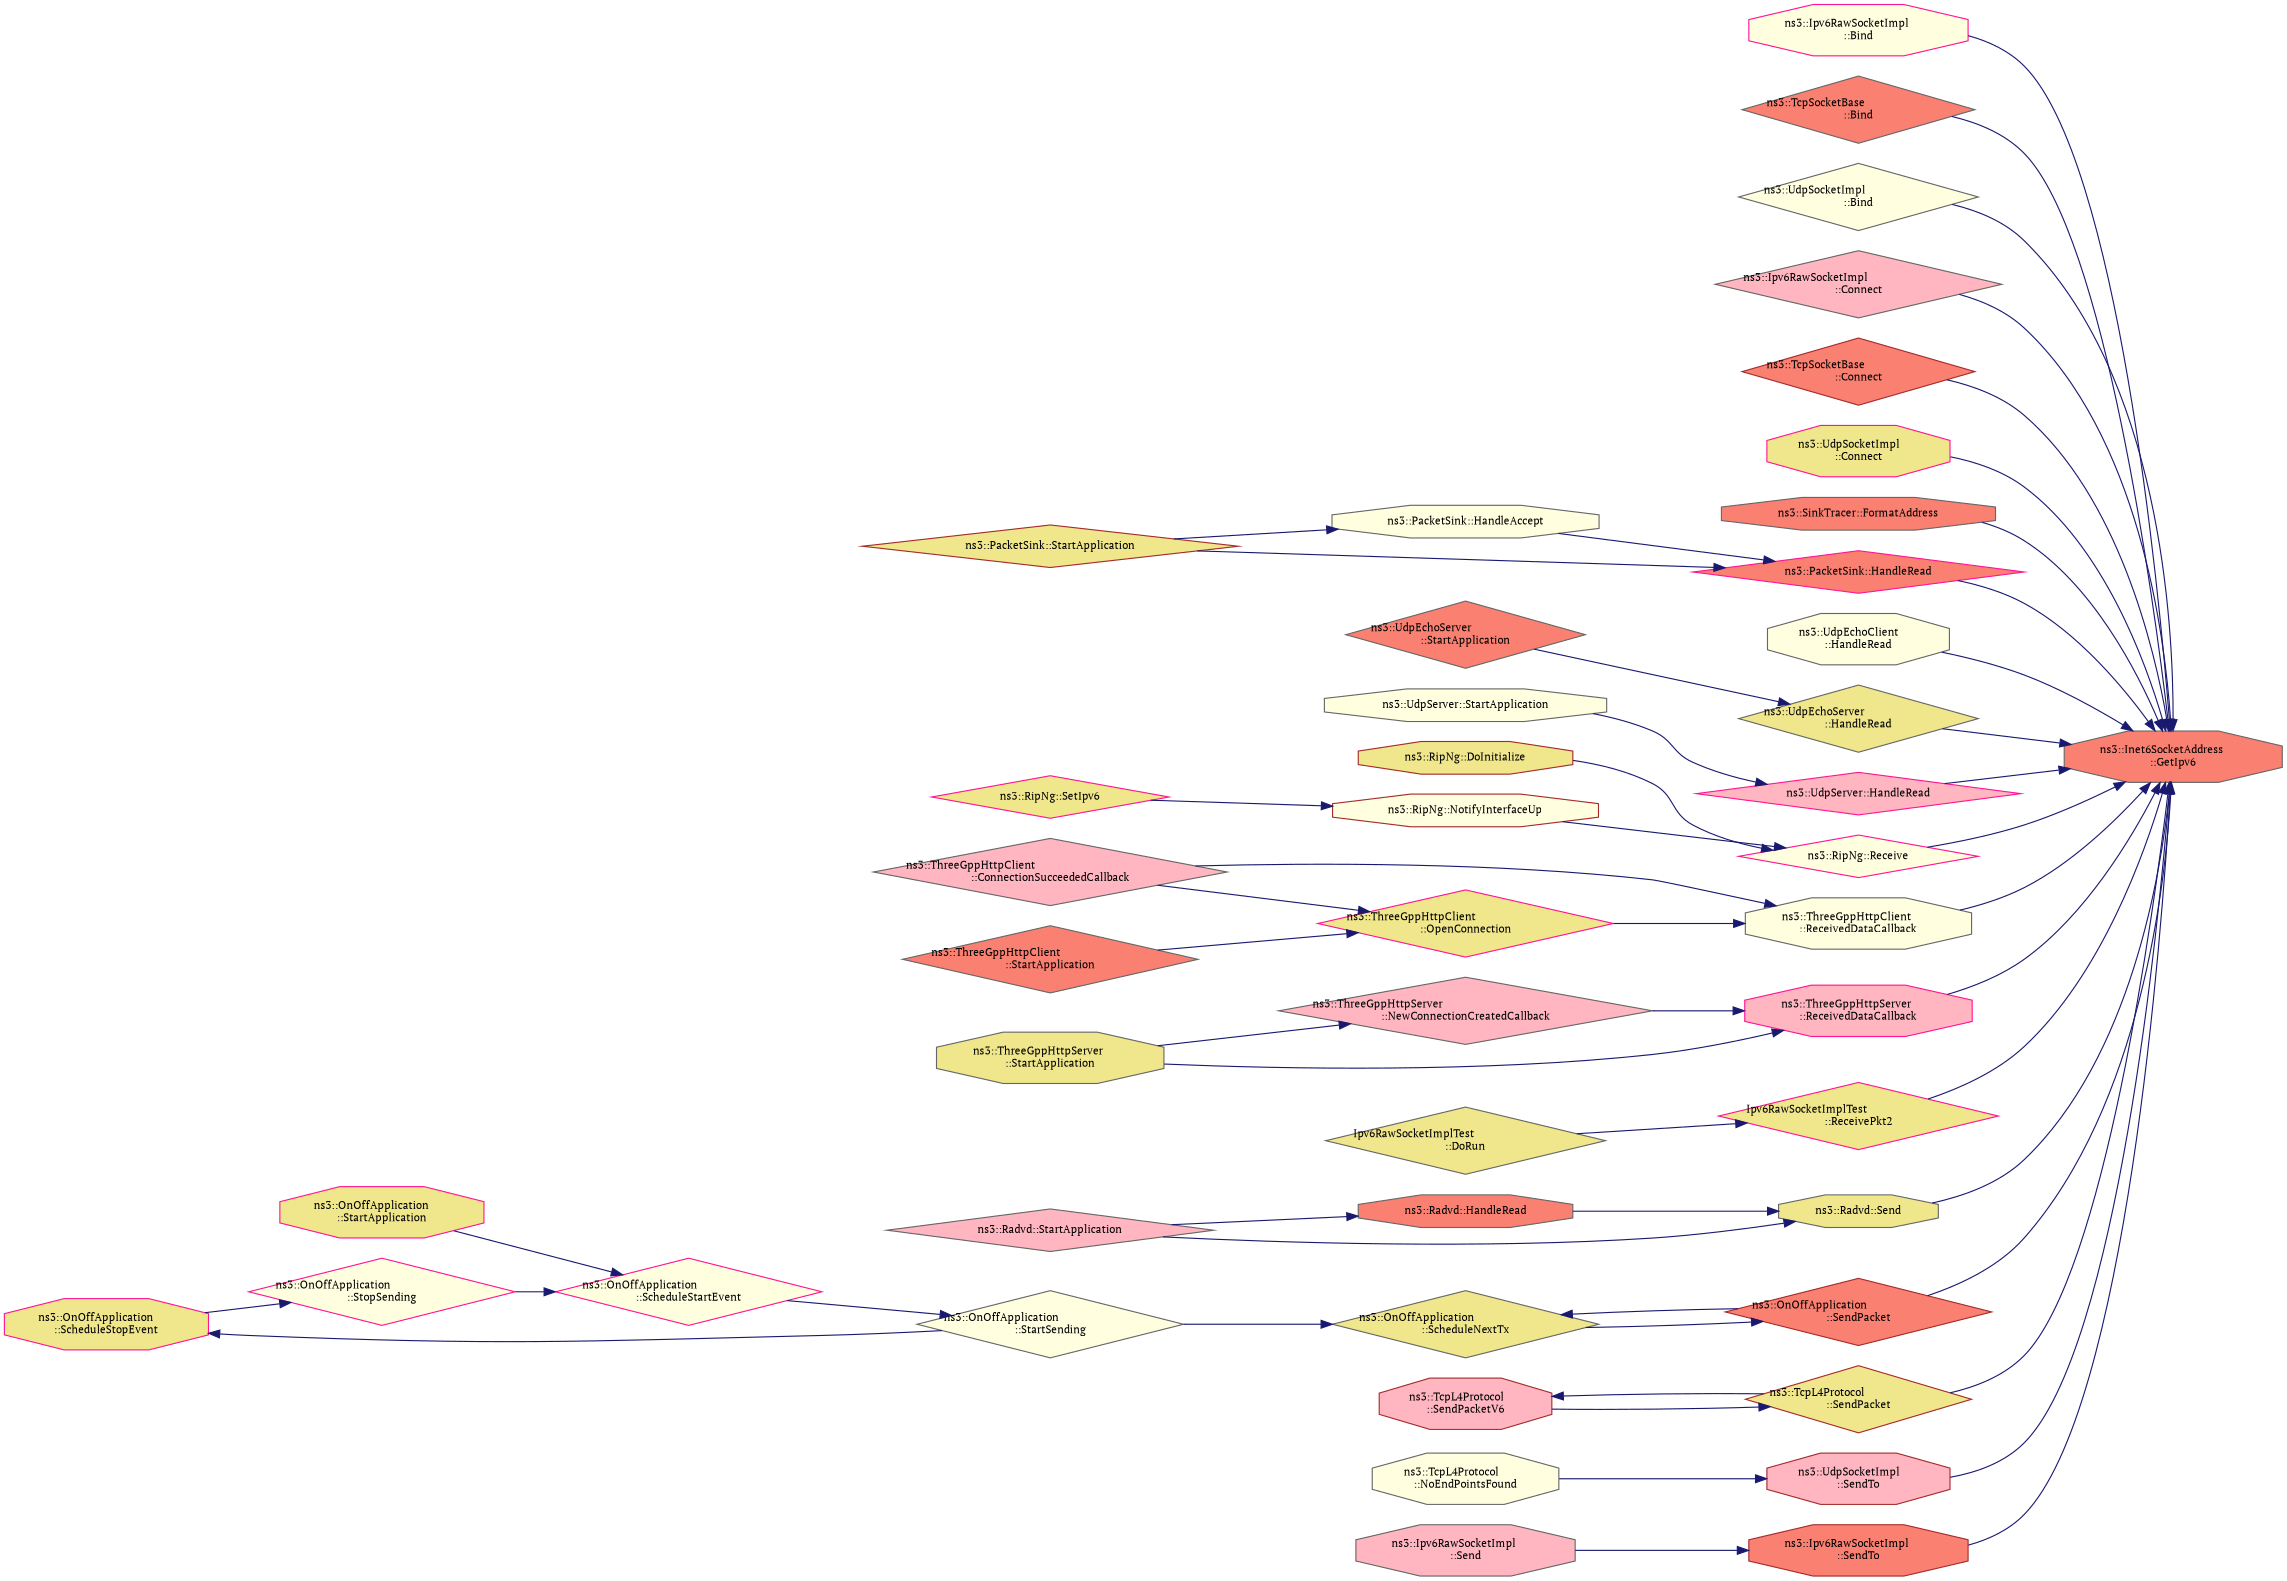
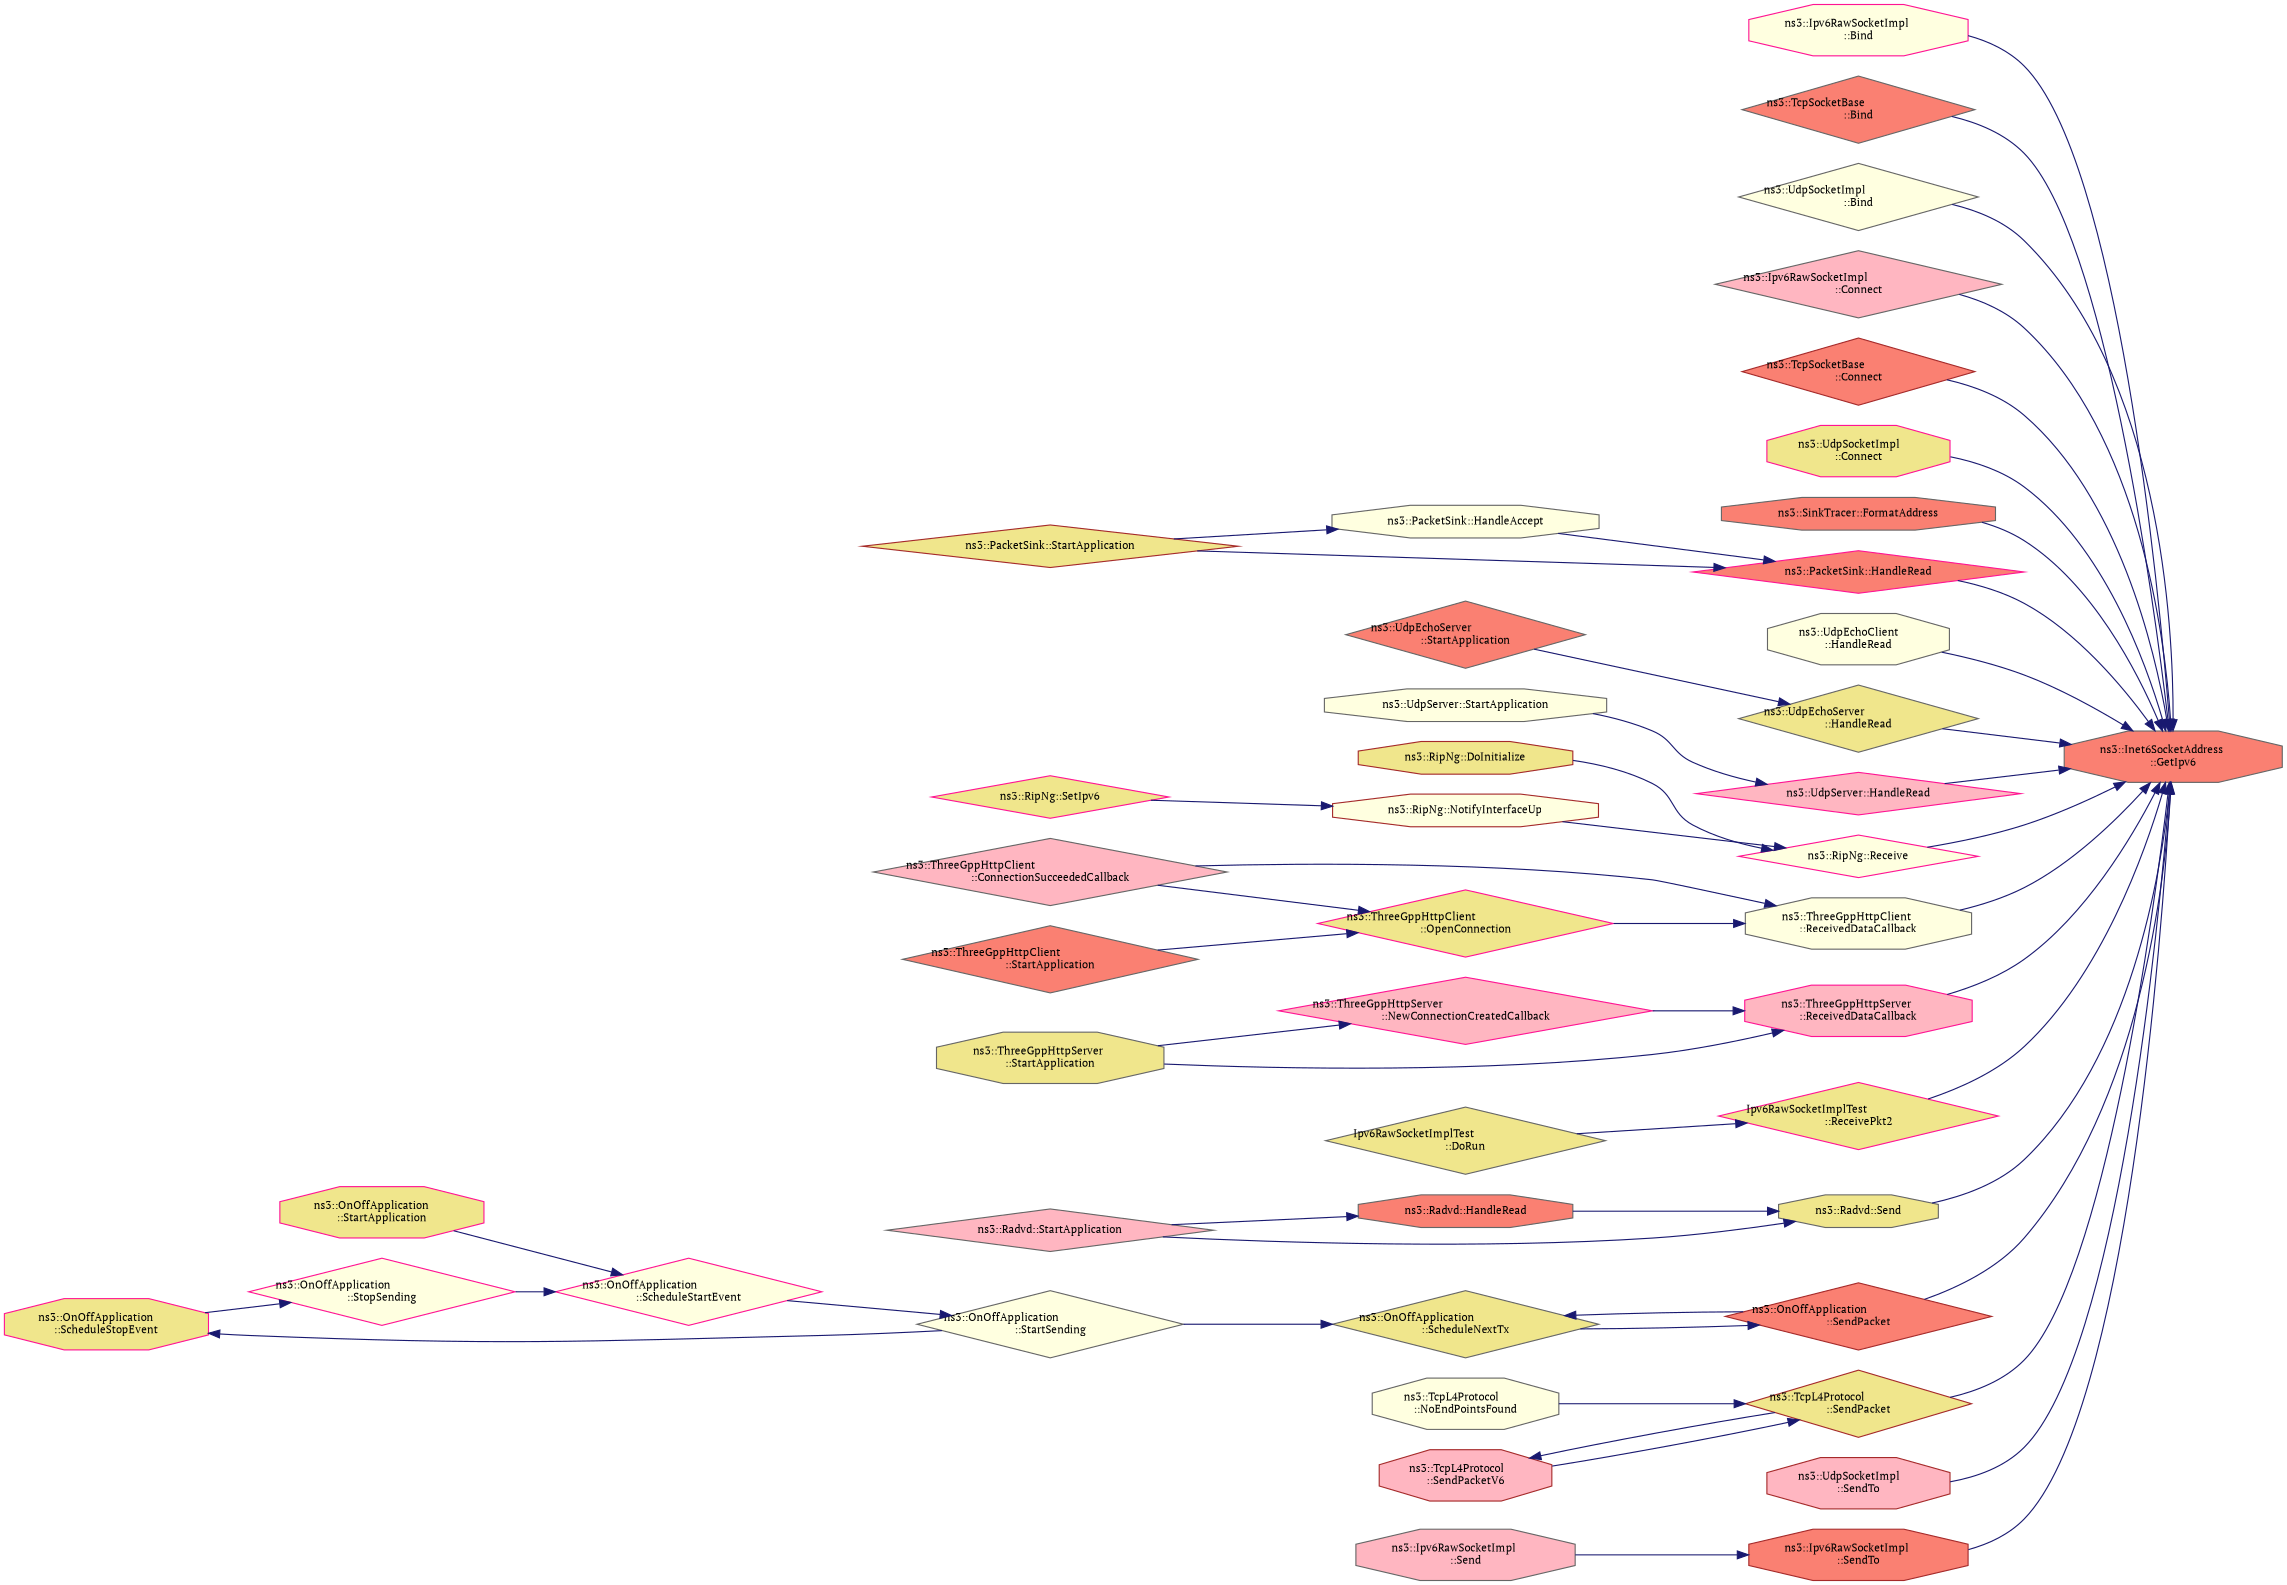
(1466, 1011) -> (1466, 1011)
(1657, 1479) -> (1646, 1404)
